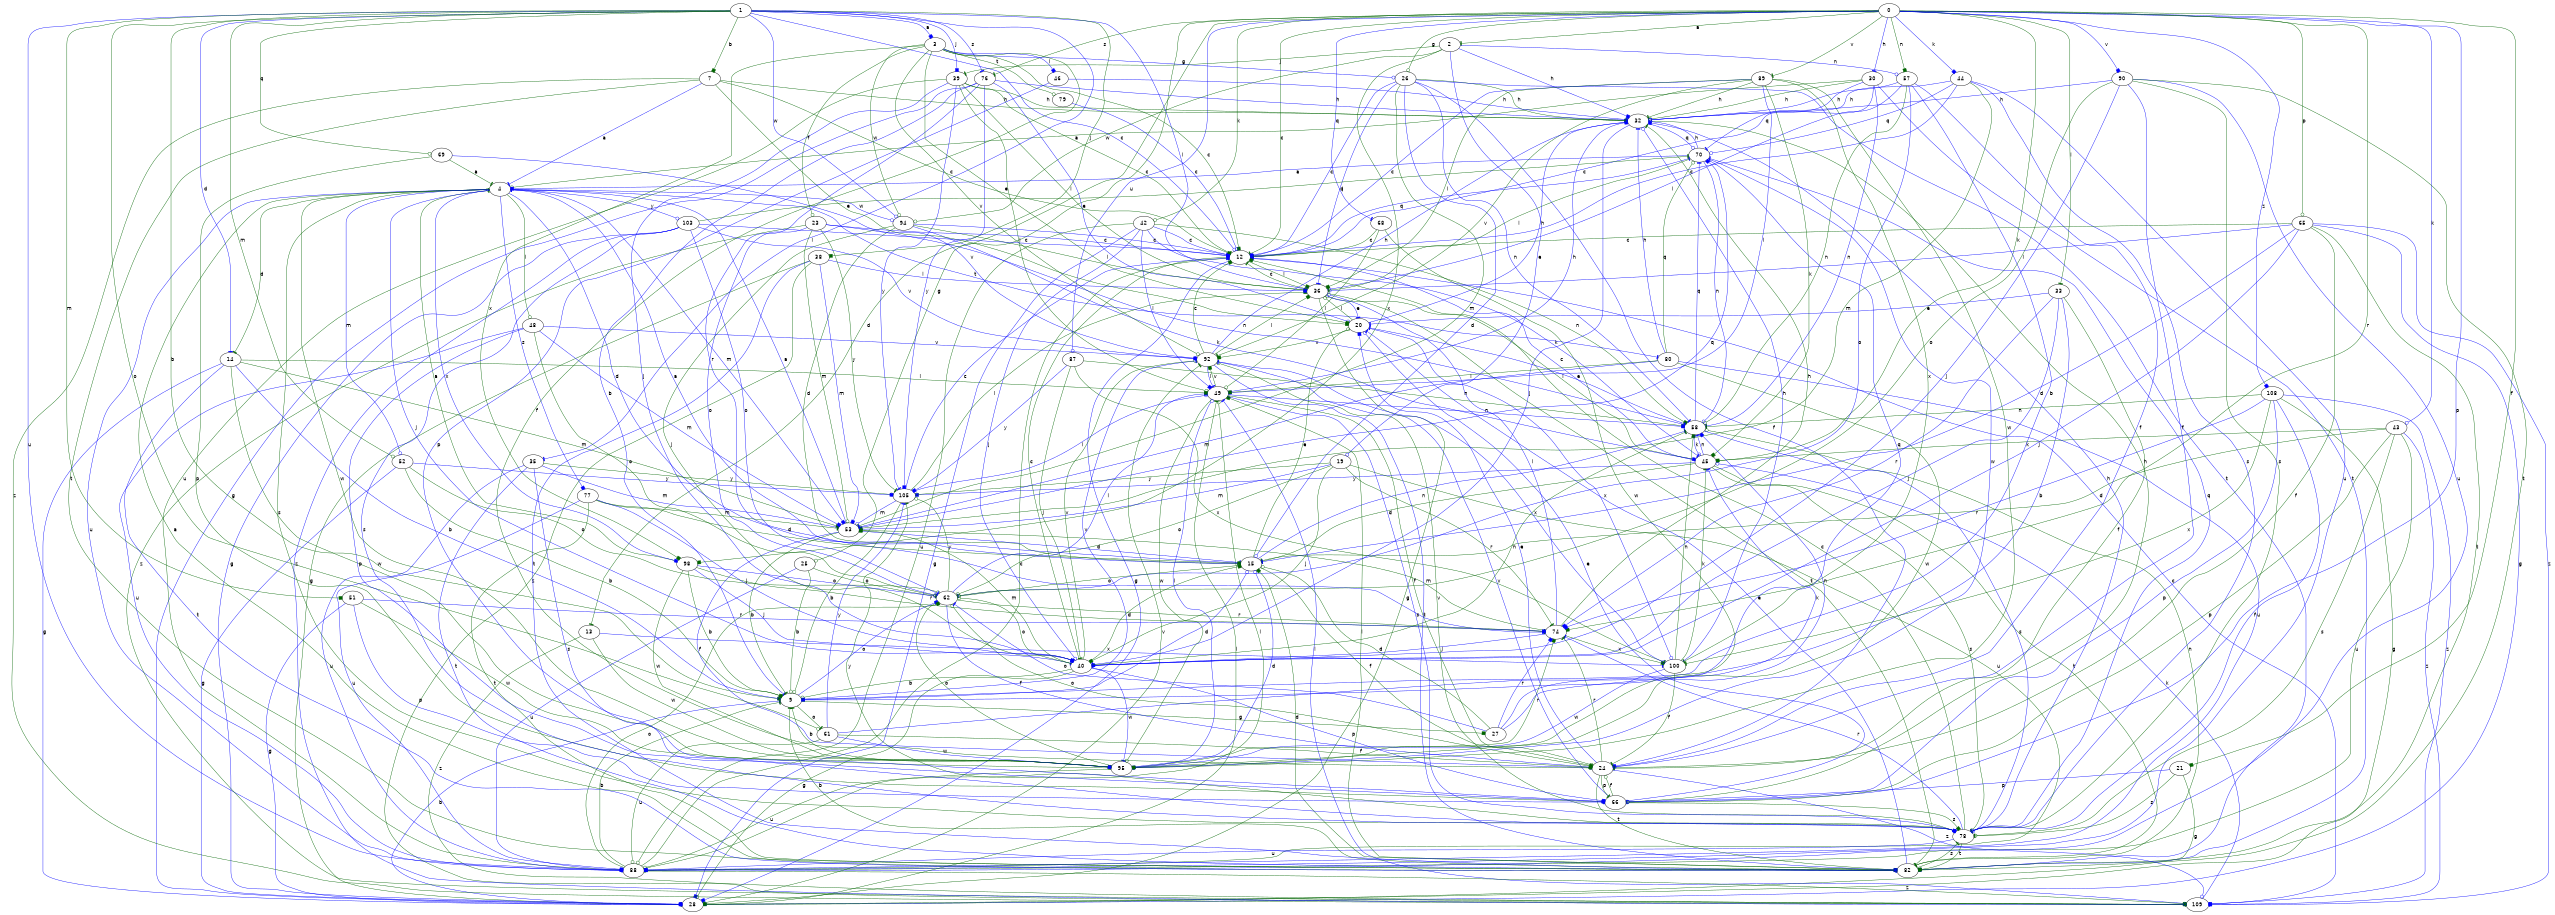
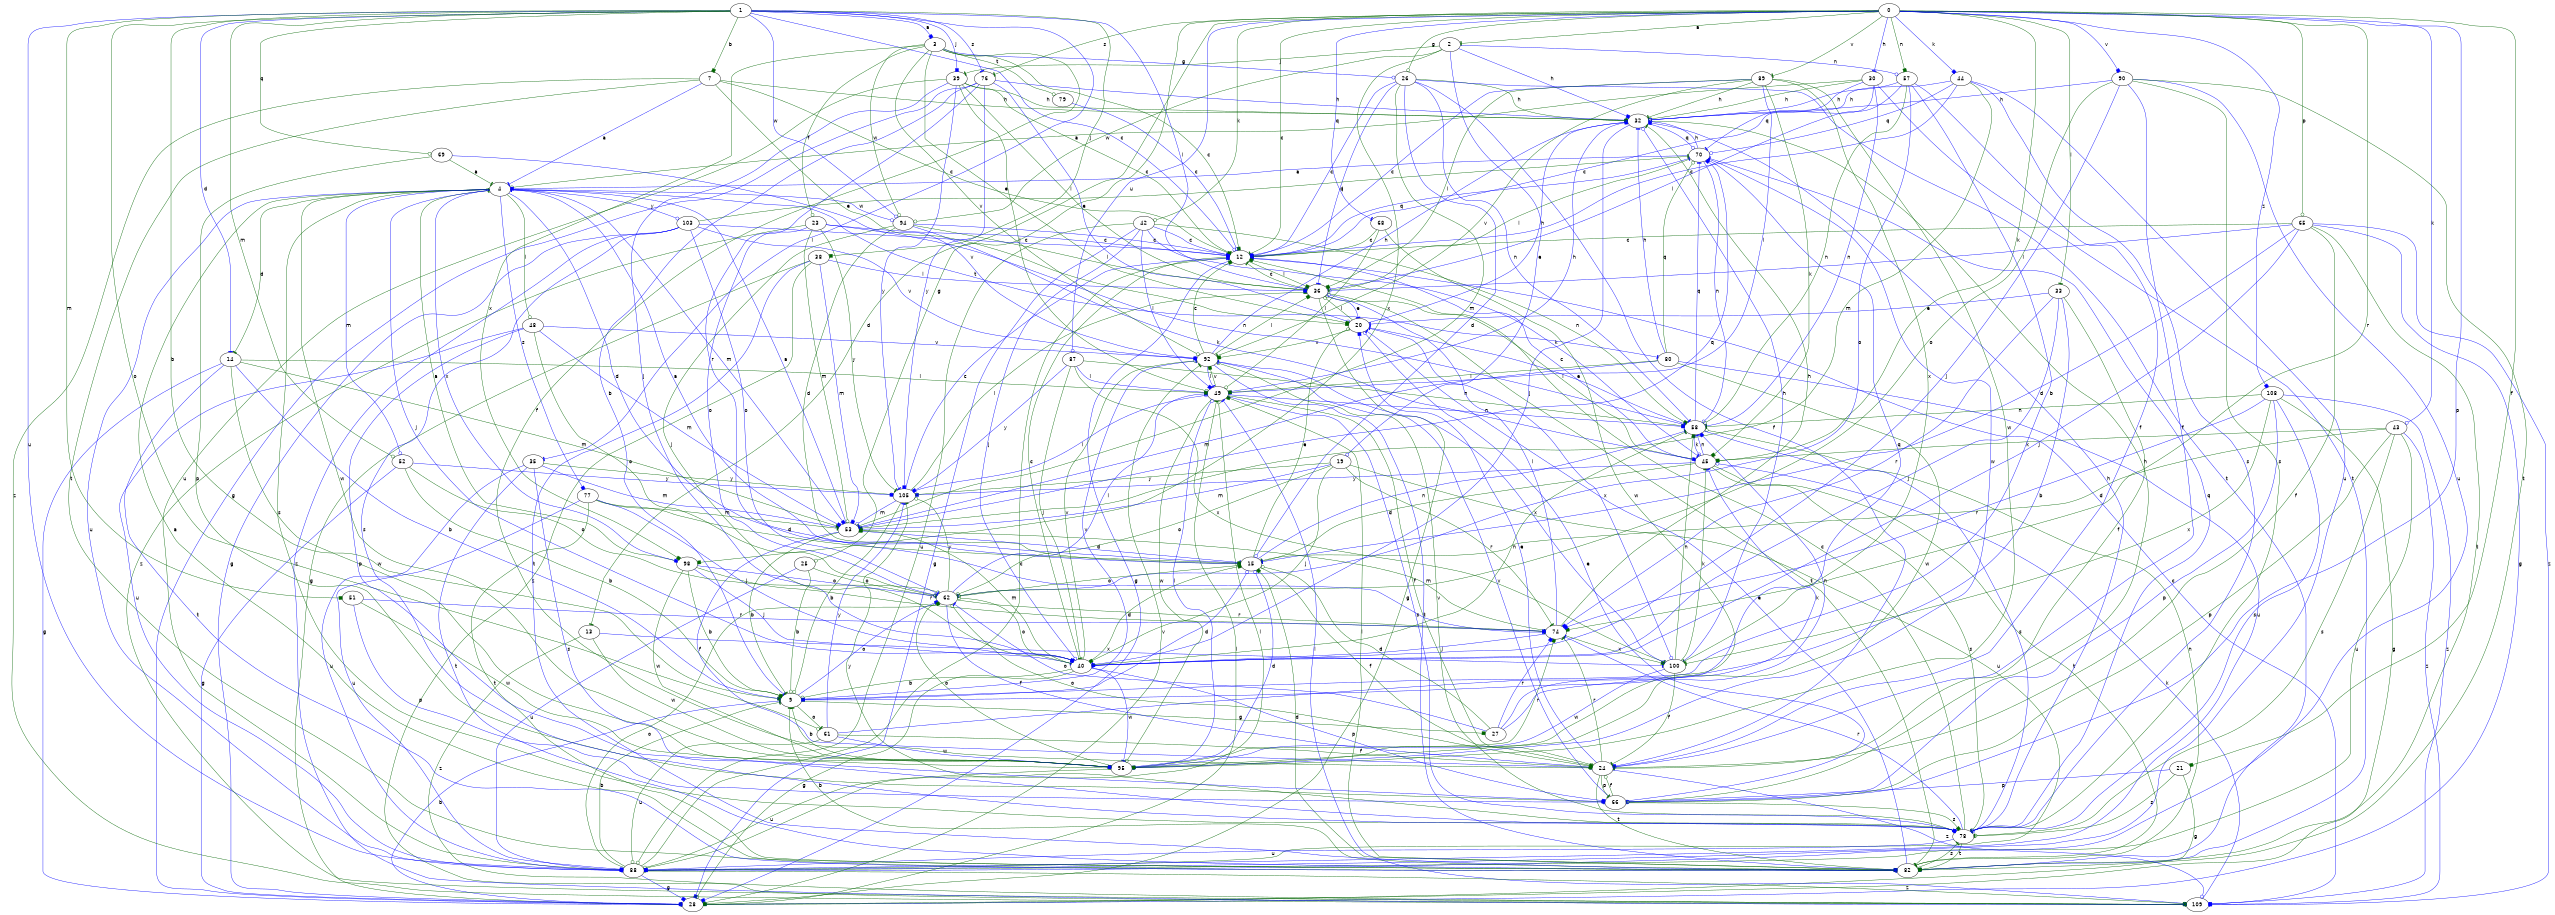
(1058, 79) -> none
none -> (1137, 387)
(2255, 615) -> (2255, 615)
(1461, 684) -> (1461, 684)
(289, 887) -> (661, 887)
